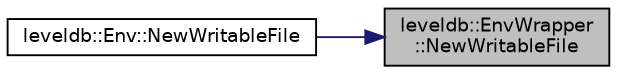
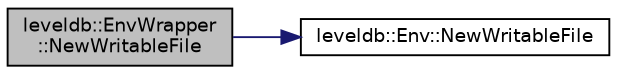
(341, 37) -> (257, 37)
